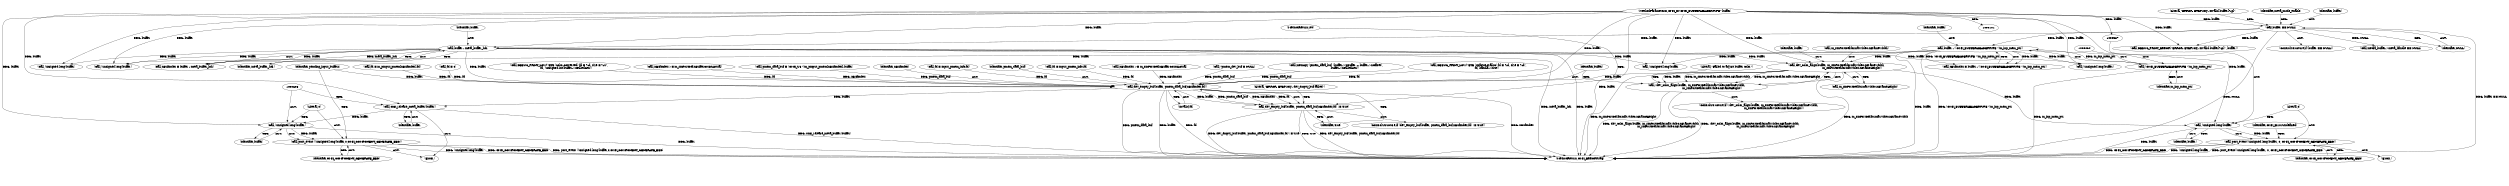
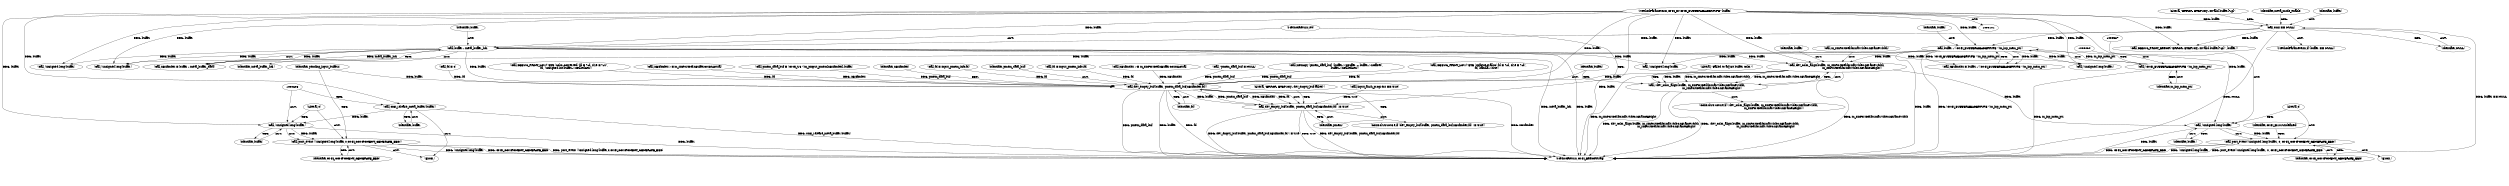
(1934, 13) -> (1864, 15)
(1976, 20) -> (1976, 20)
(2281, 28) -> (2281, 28)
(2306, 49) -> (2306, 49)
(2391, 49) -> none
(447, 57) -> (447, 57)
(2124, 57) -> (2124, 57)
(357, 61) -> (890, 38)
(184, 67) -> (184, 67)
(392, 67) -> none
(1234, 67) -> (1234, 67)
(976, 77) -> (976, 77)
none -> (1375, 87)
(1865, 87) -> none
(782, 97) -> none
(1186, 107) -> (1186, 107)
(1331, 125) -> (1331, 125)
